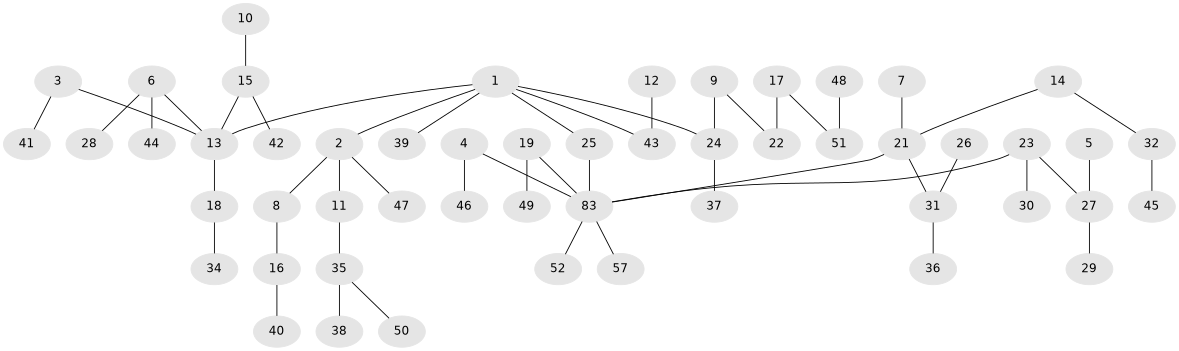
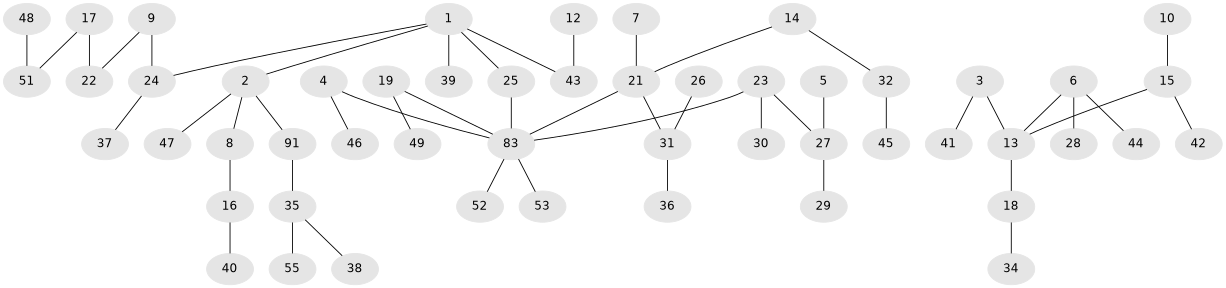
(351, 103) -> none
(339, 207) -> (293, 144)
(621, 269) -> (543, 207)
(402, 332) -> (293, 269)
